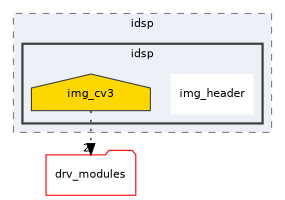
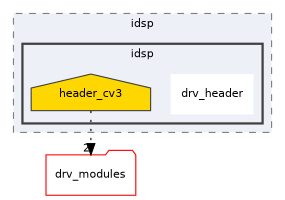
(91, 94) -> (91, 94)
(212, 94) -> (212, 94)
